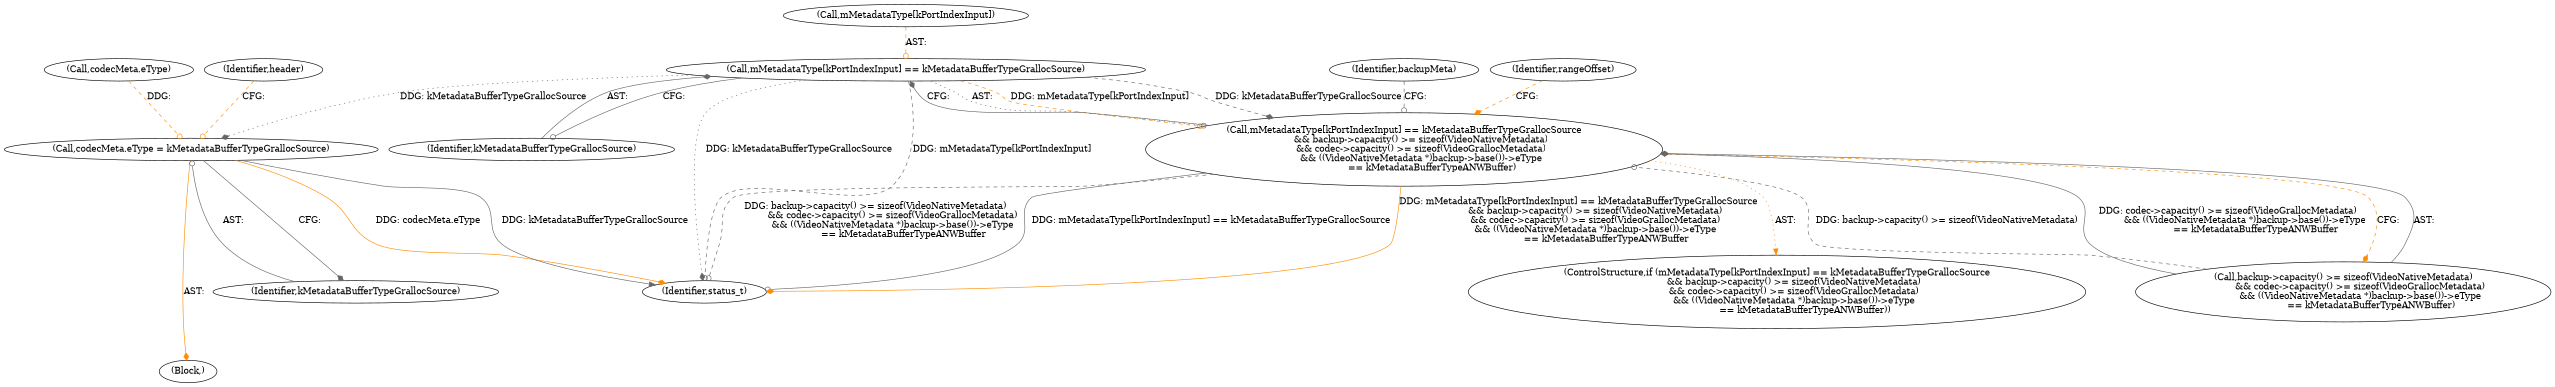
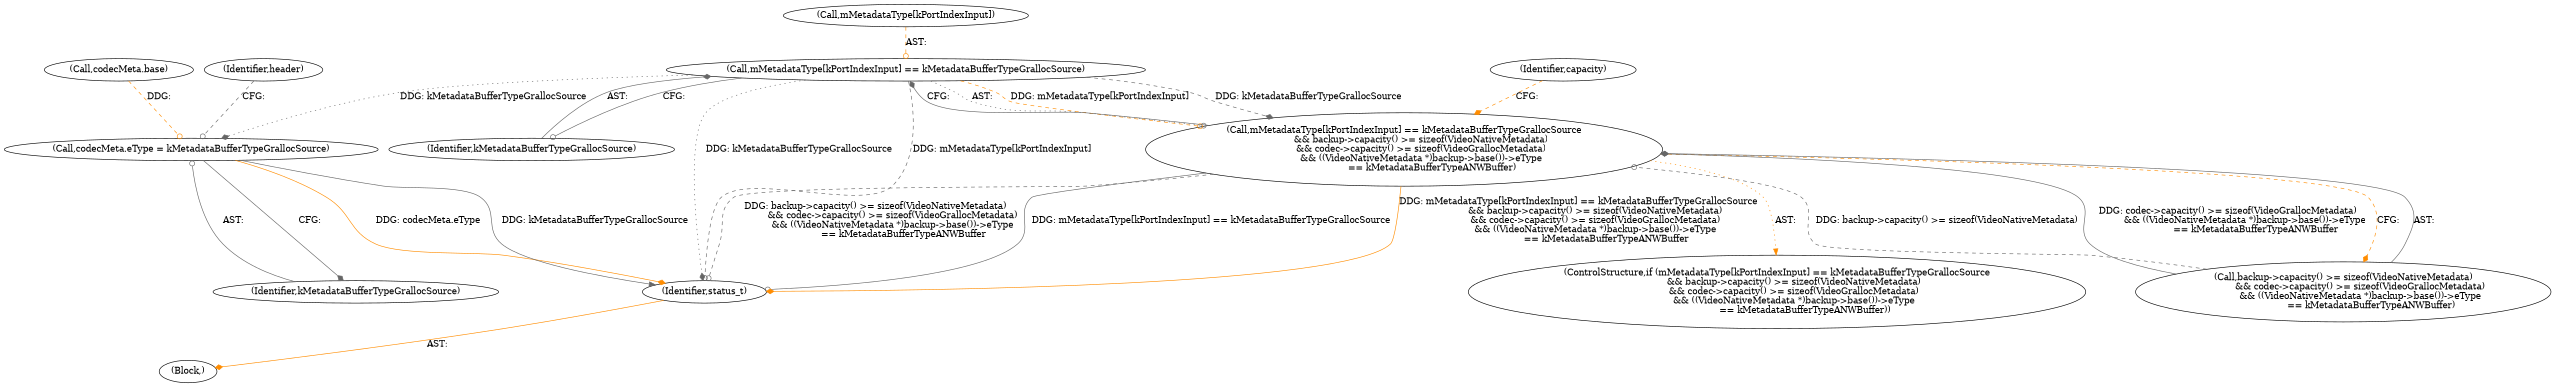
(119, 70) -> (119, 70)
(1404, 70) -> none
(1563, 70) -> (1563, 70)
(229, 108) -> (229, 108)
(184, 257) -> (444, 338)
